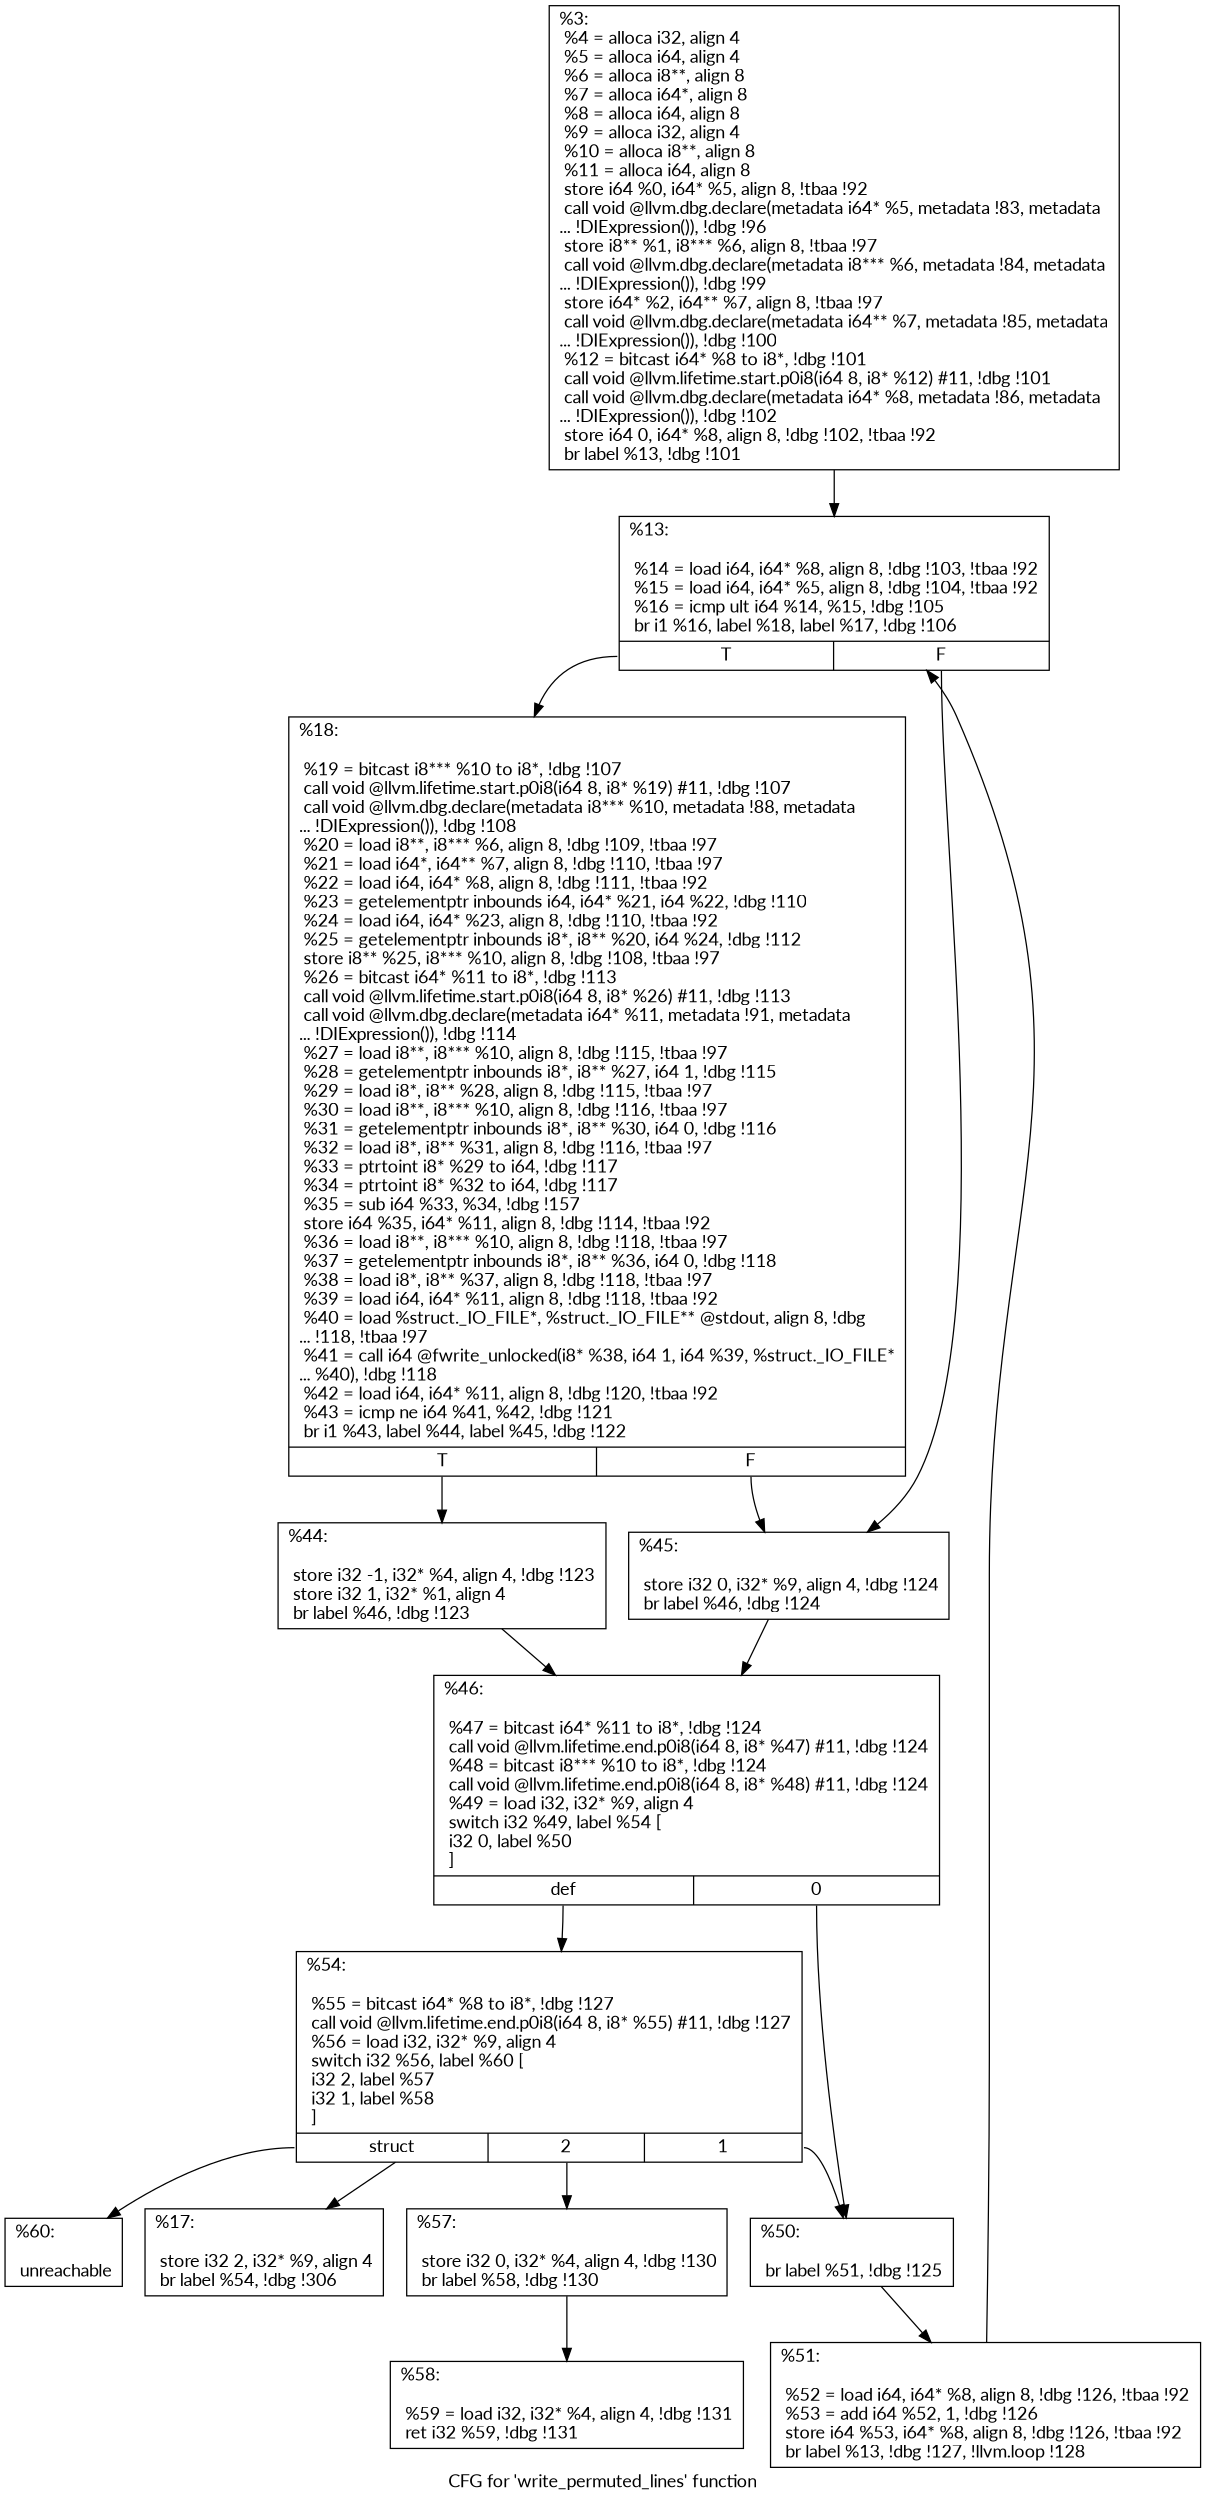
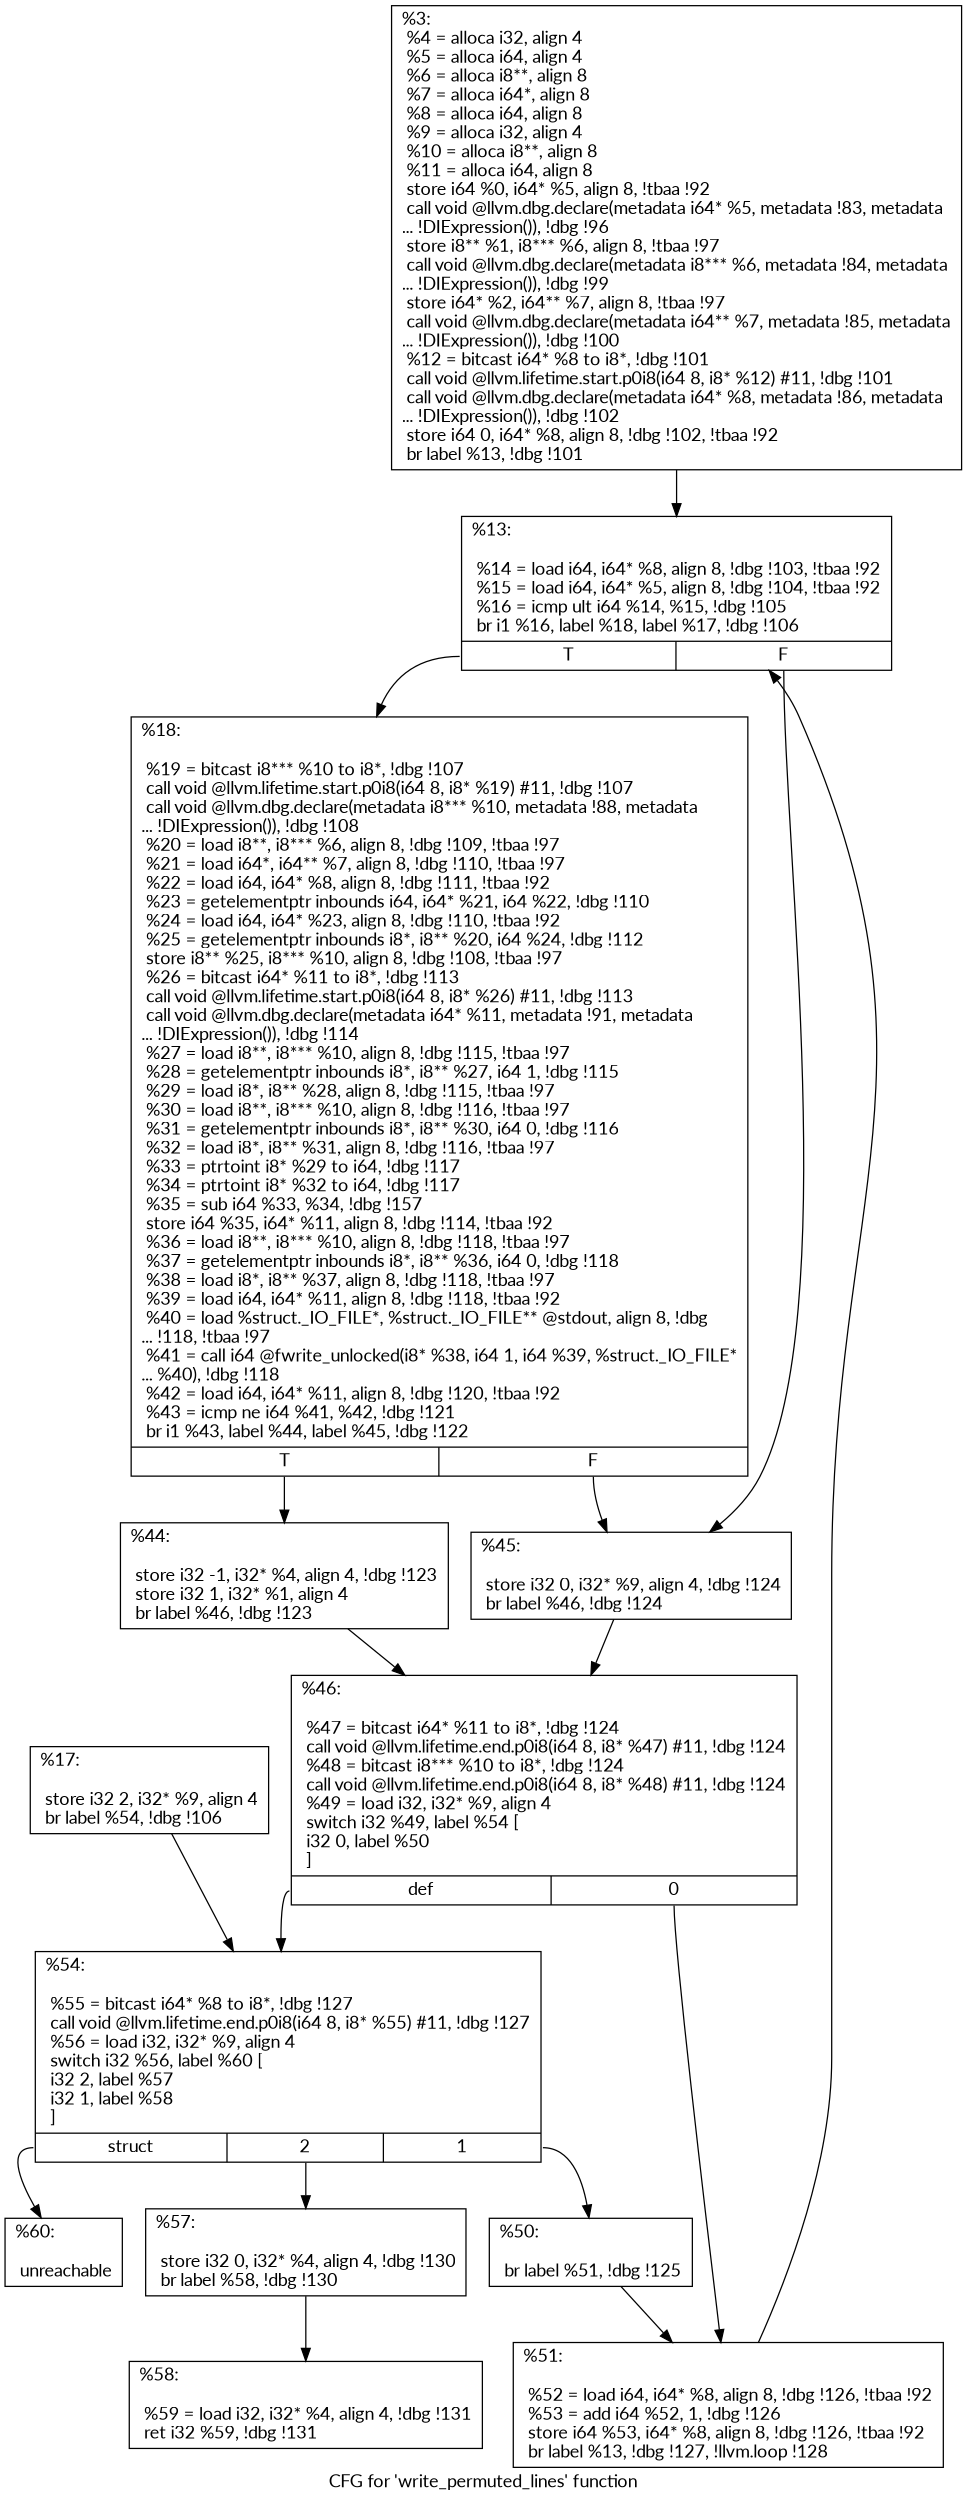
(825, 2056) -> (695, 2118)
(366, 2182) -> (199, 1887)
(247, 2281) -> (132, 1819)
